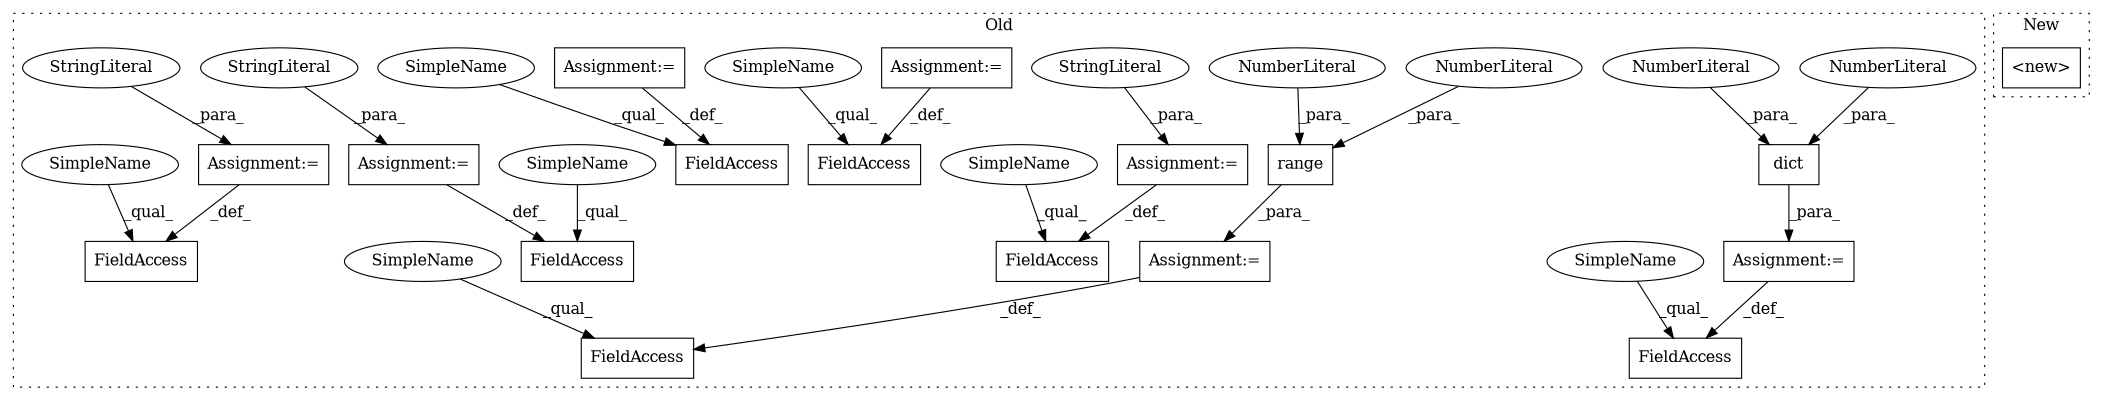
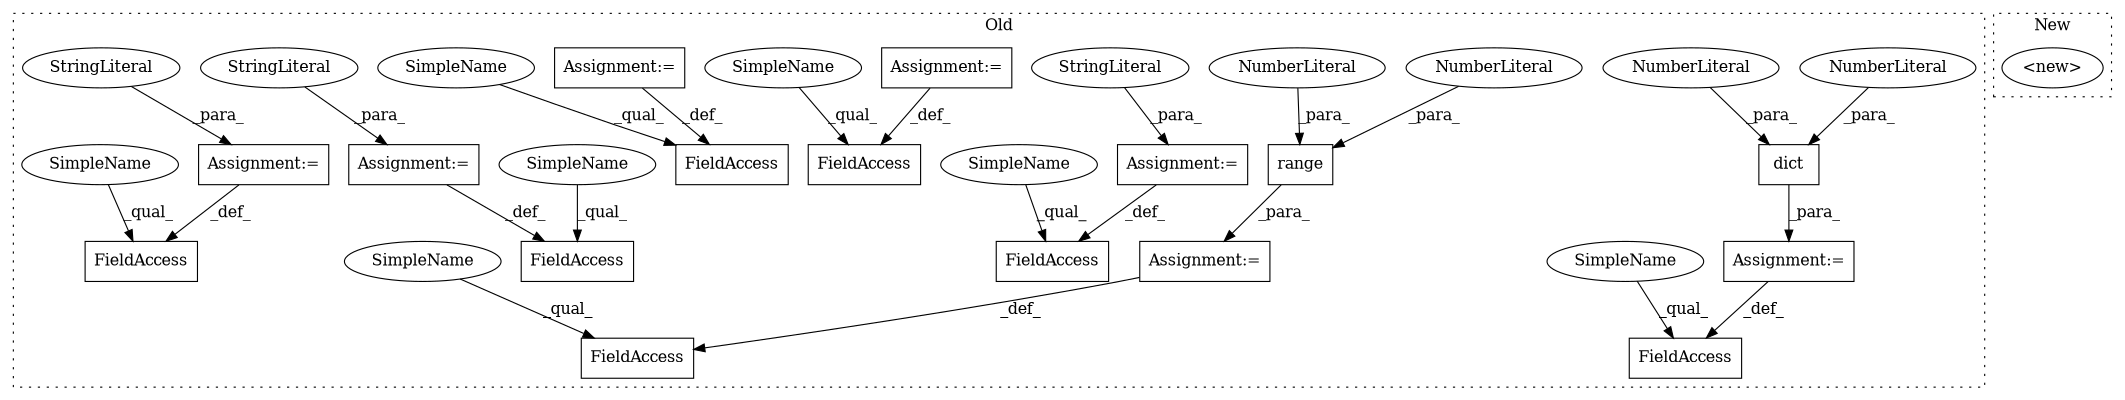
(2041, 68) -> (2053, 68)
